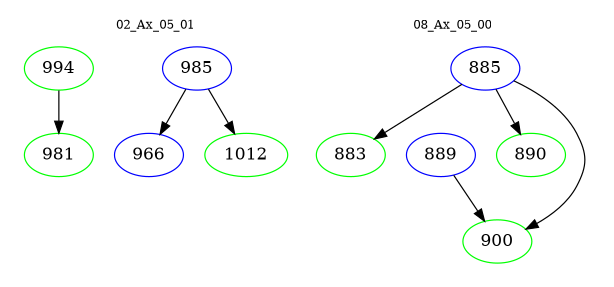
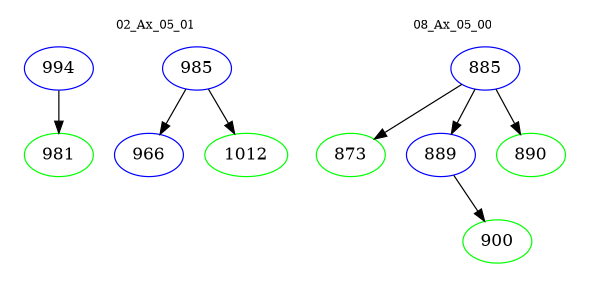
(59, 68) -> (59, 68)
(582, 146) -> (466, 106)
(351, 155) -> (351, 155)
